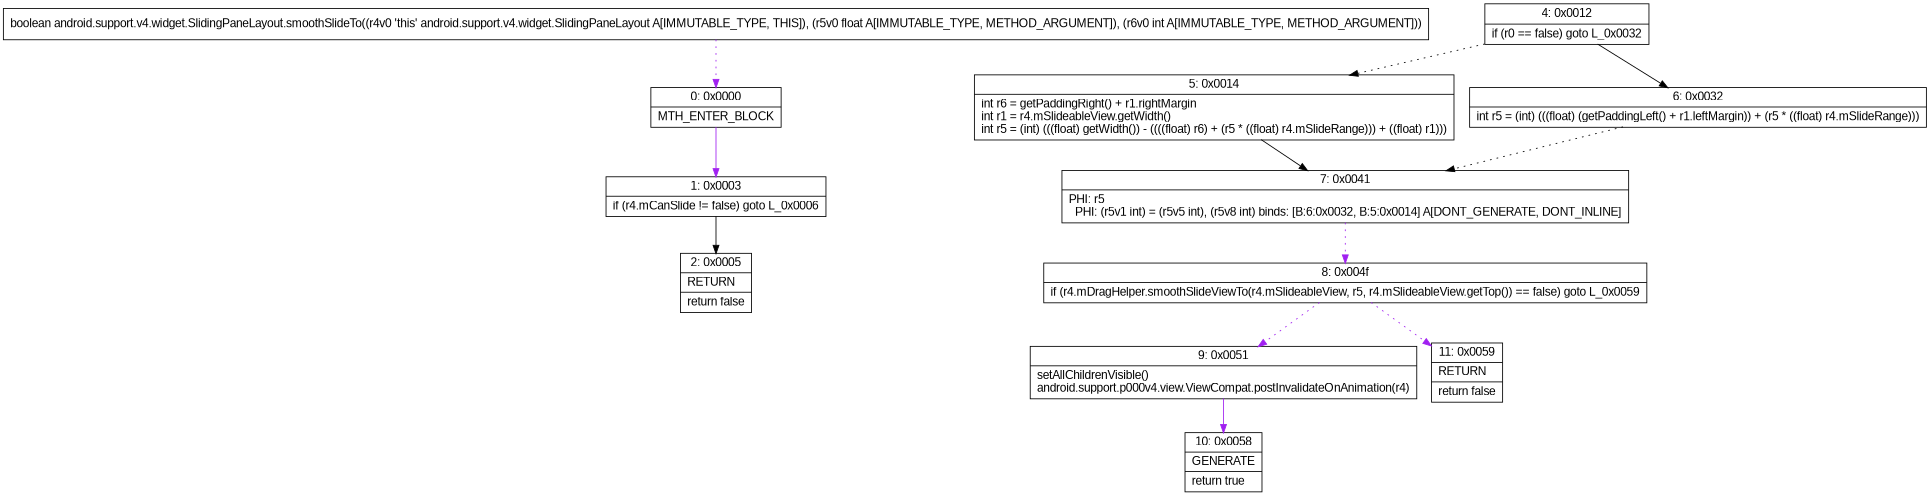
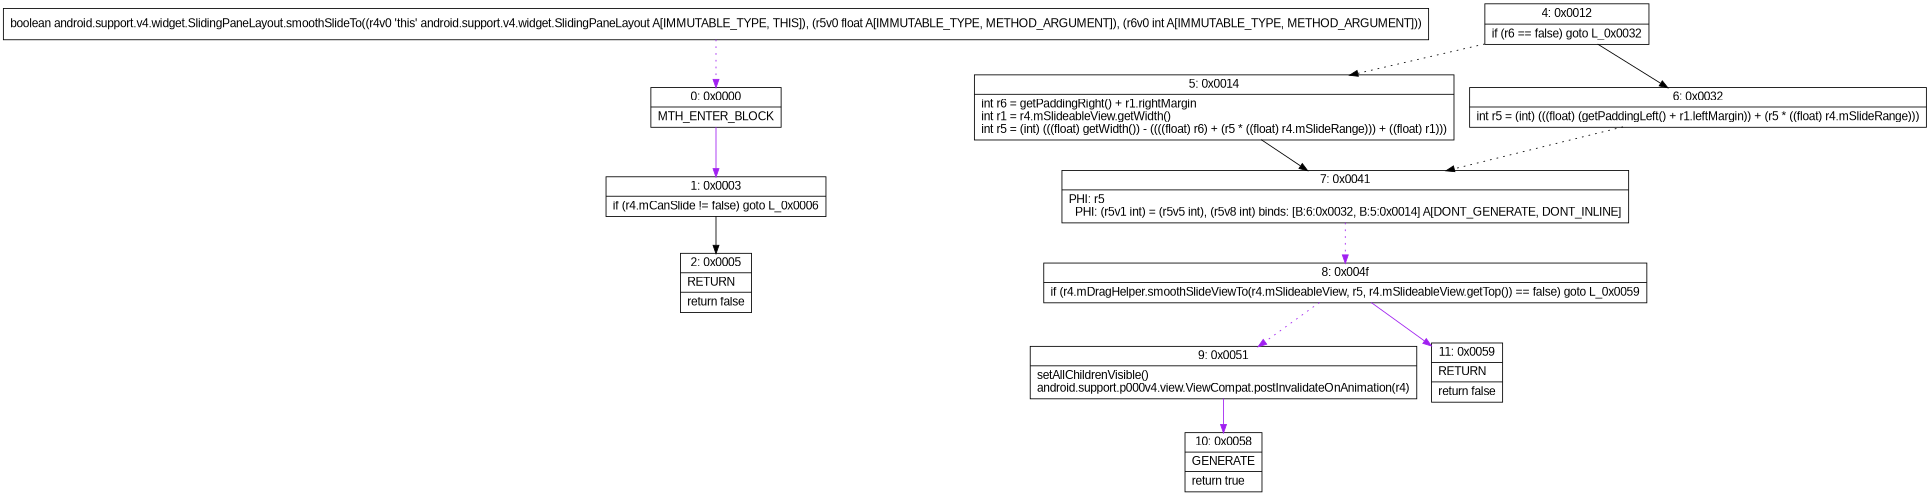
(1567, 34) -> (1567, 34)
(1398, 322) -> (1398, 322)
